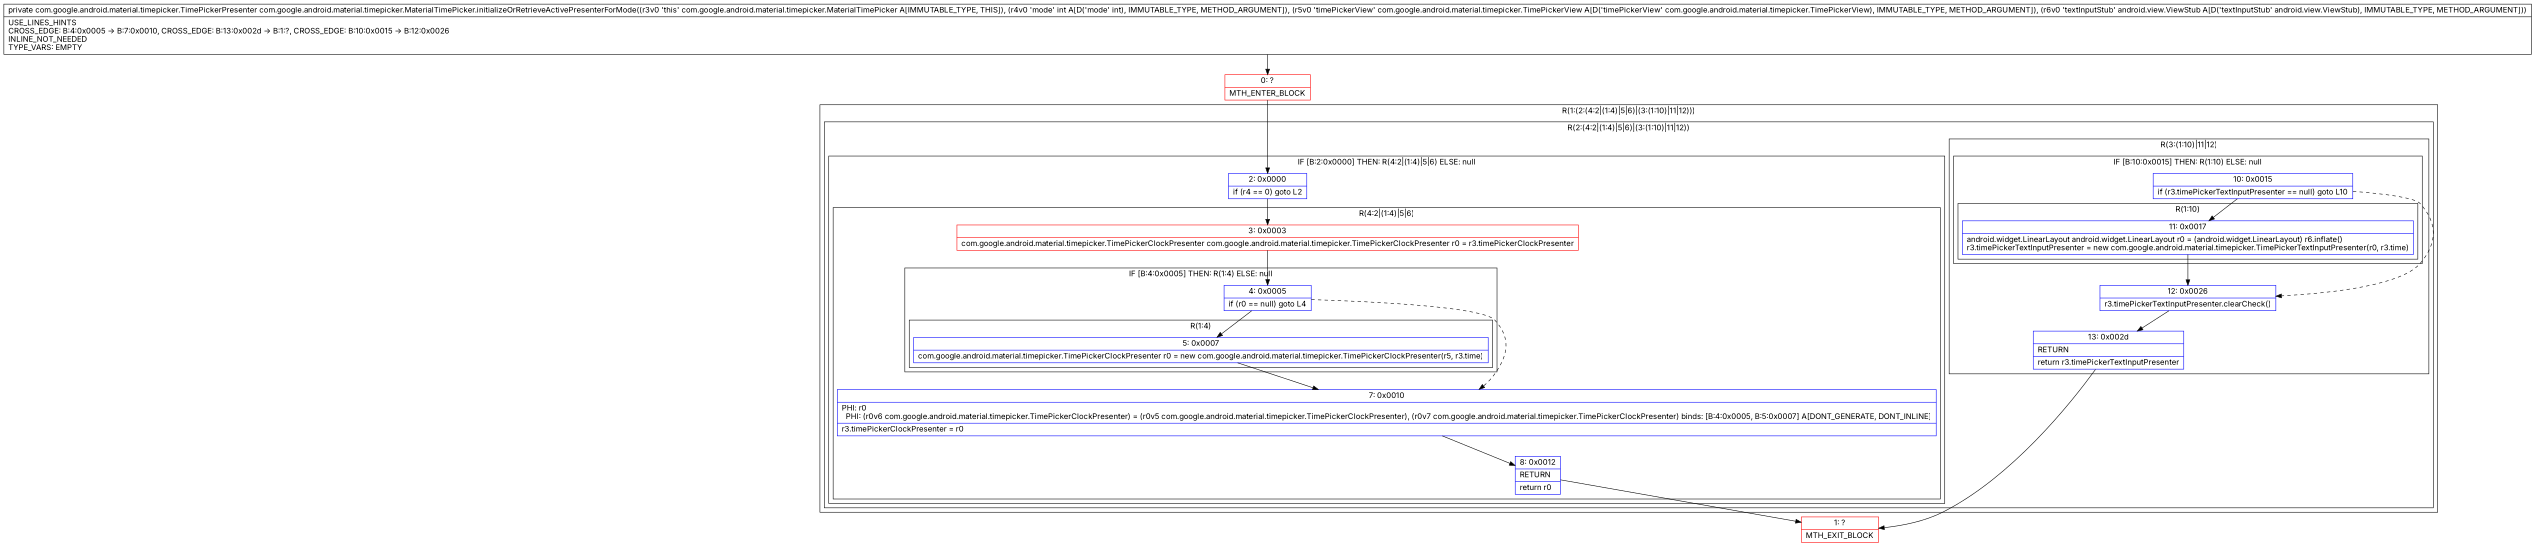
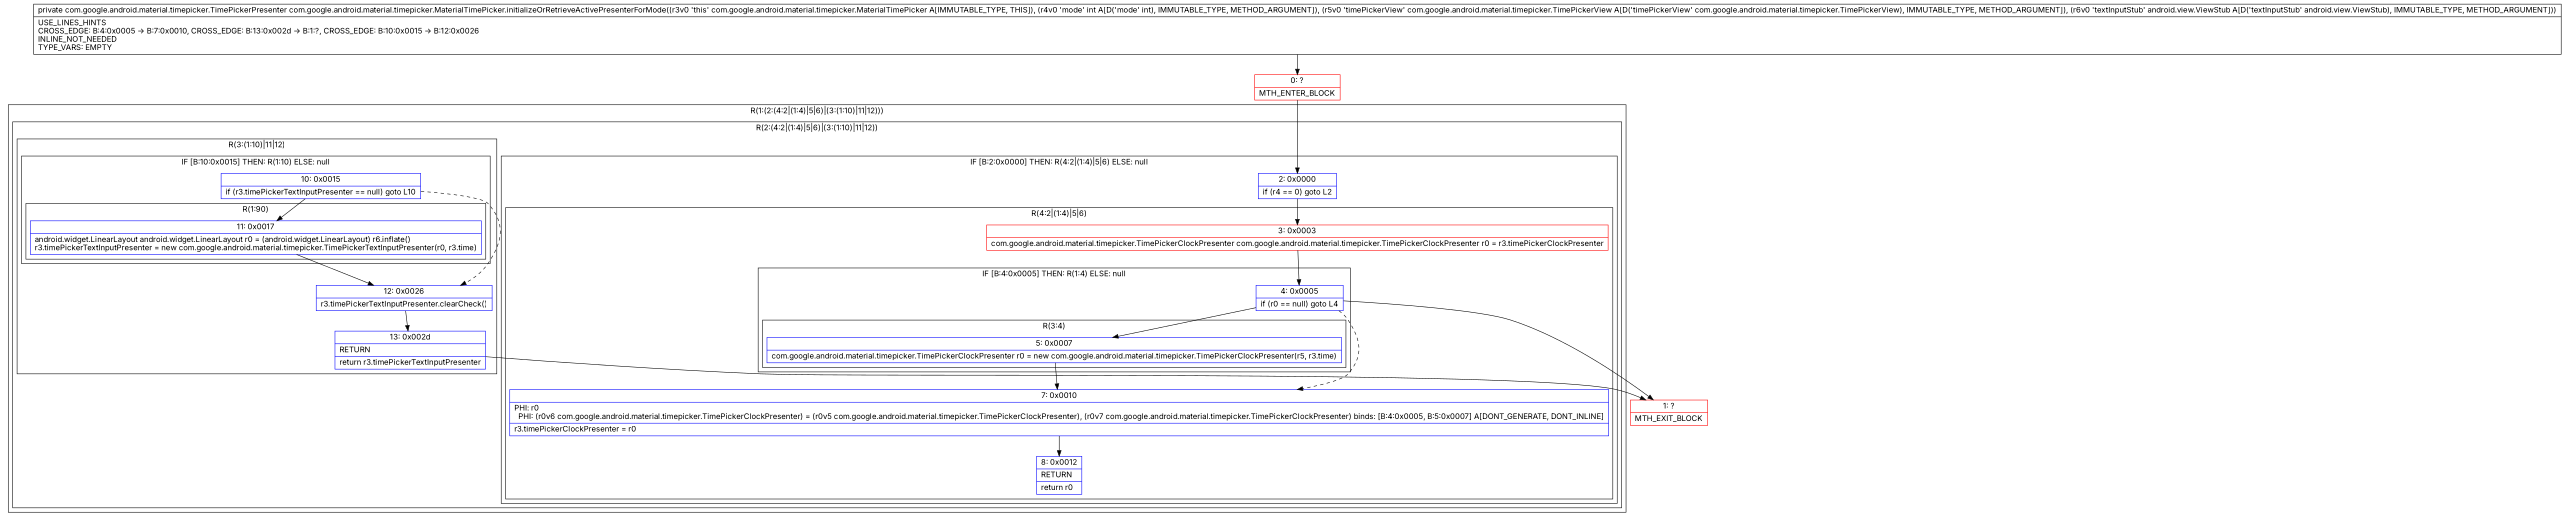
(2188, 210) -> (256, 210)
(1201, 326) -> (1054, 326)
(1649, 495) -> (1506, 319)
